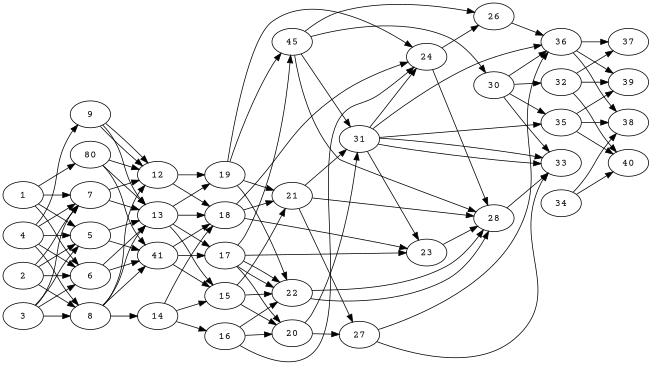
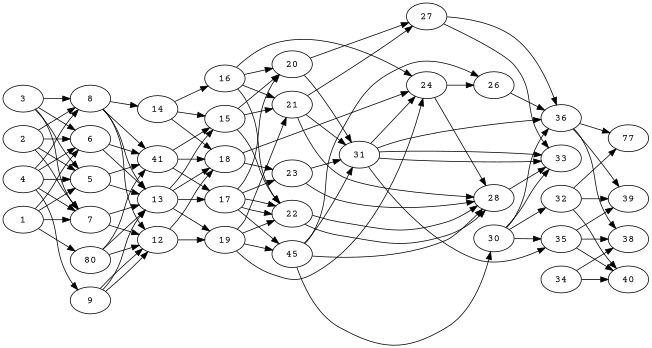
(628, 42) -> (628, 138)
(391, 192) -> (321, 165)
(255, 207) -> (253, 89)
